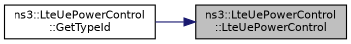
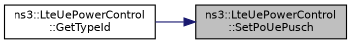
(271, 22) -> (271, 22)
